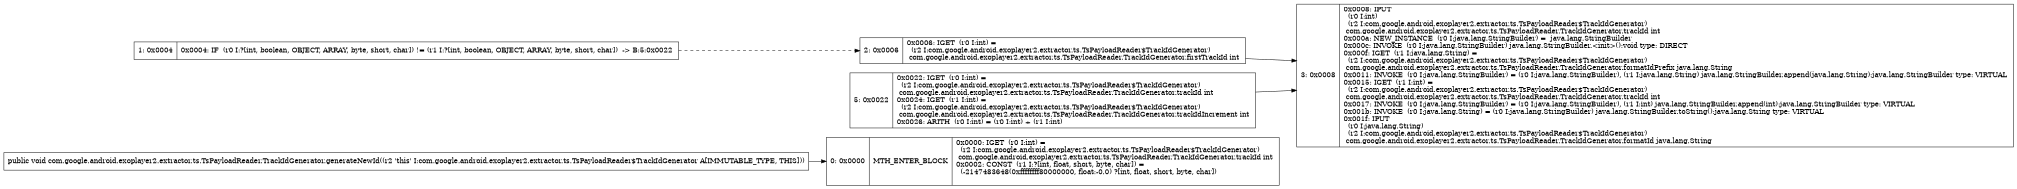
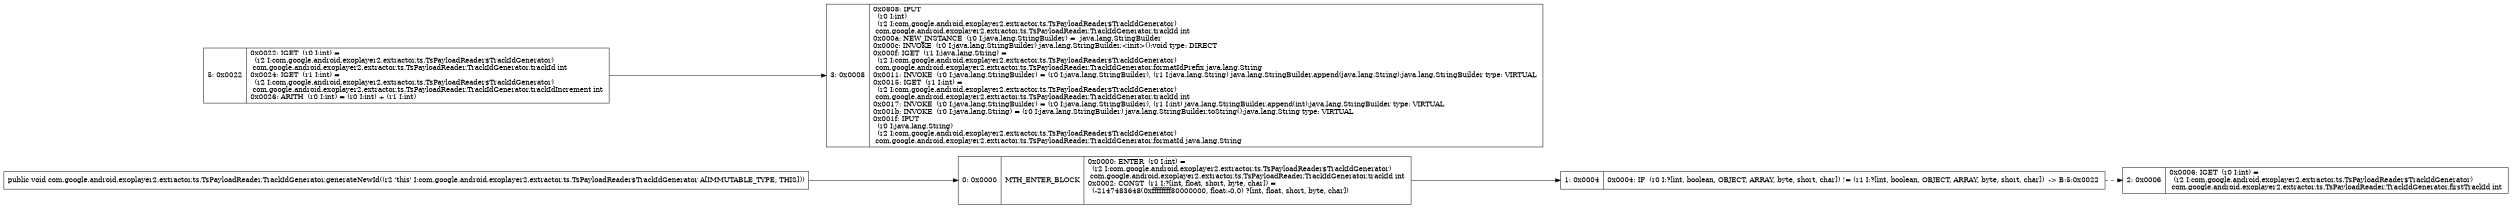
(1370, 10) -> (899, 10)
(1269, 60) -> none
(1002, 143) -> (1138, 162)
none -> (1483, 180)
